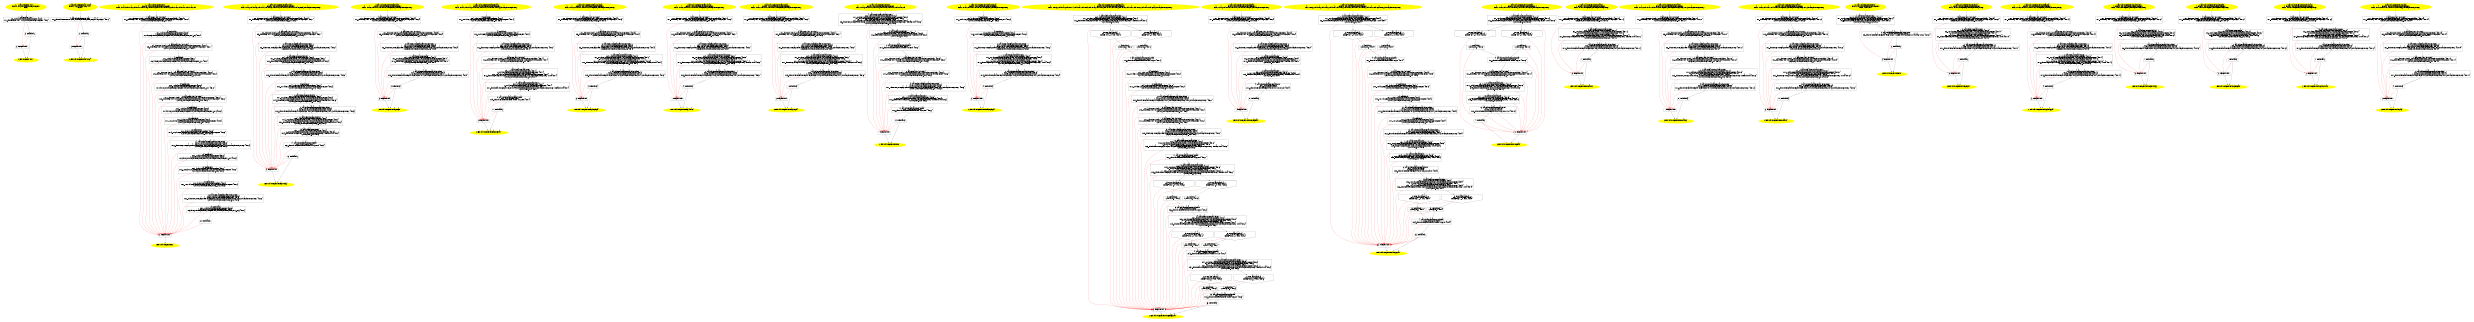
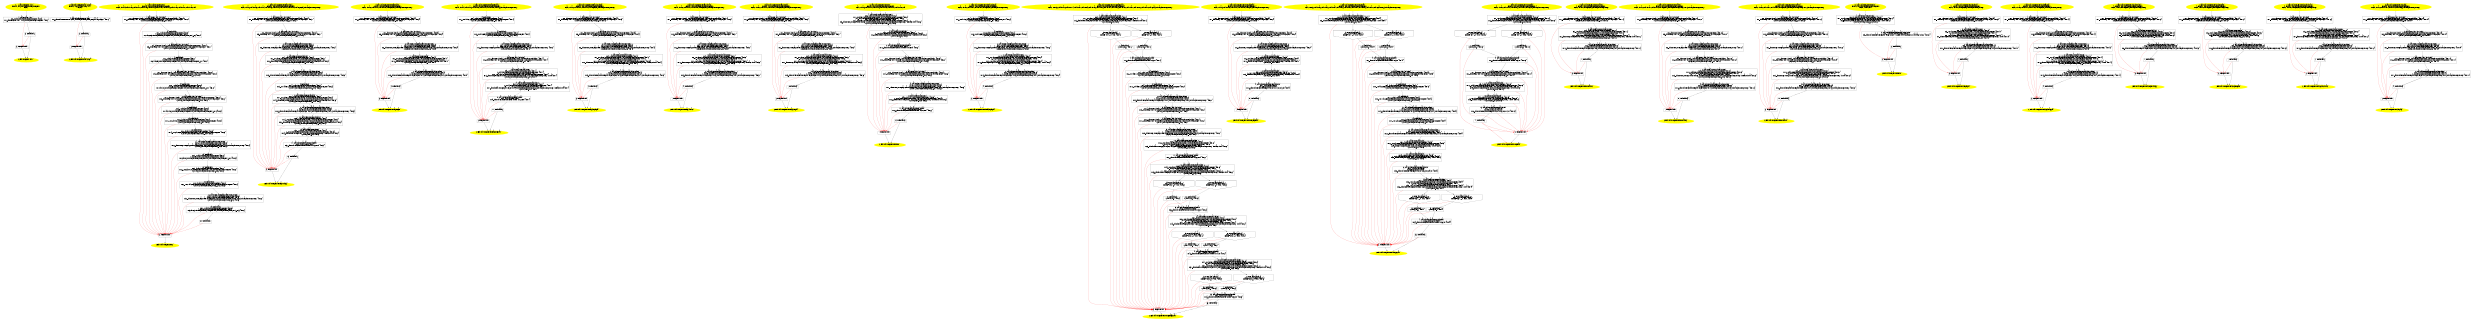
(1191, 198) -> (1191, 198)
